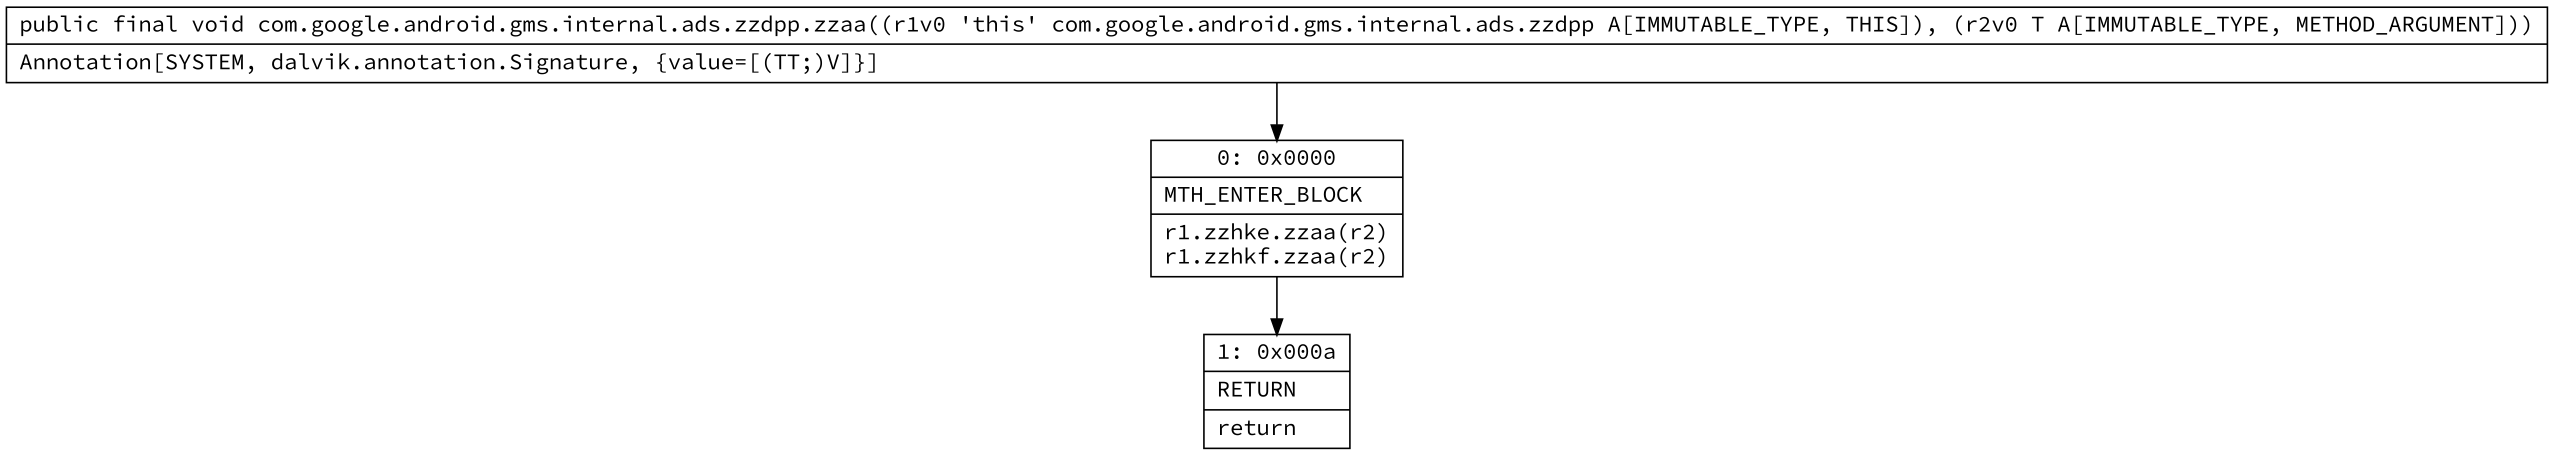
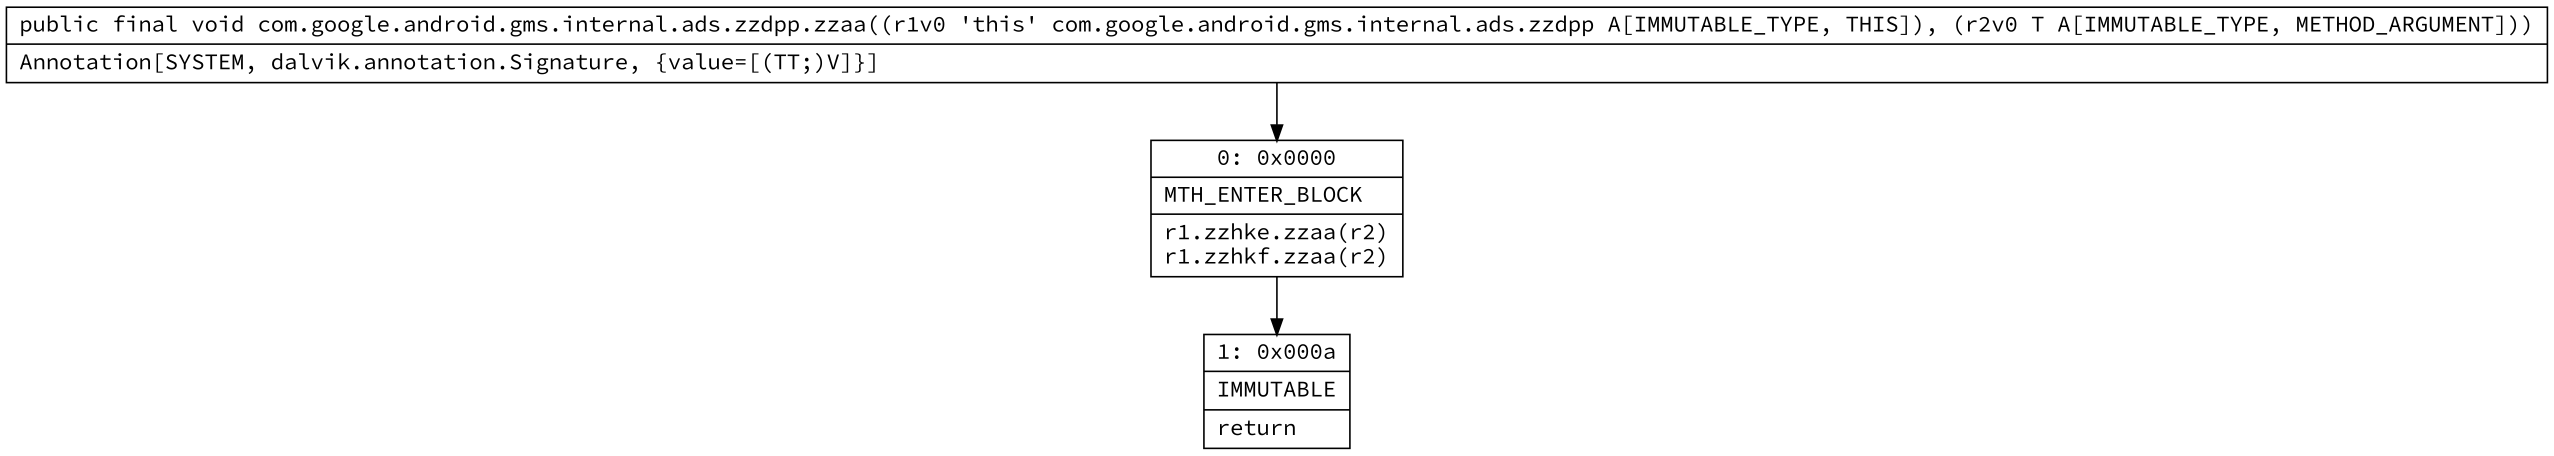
(1257, 390) -> (1277, 390)
